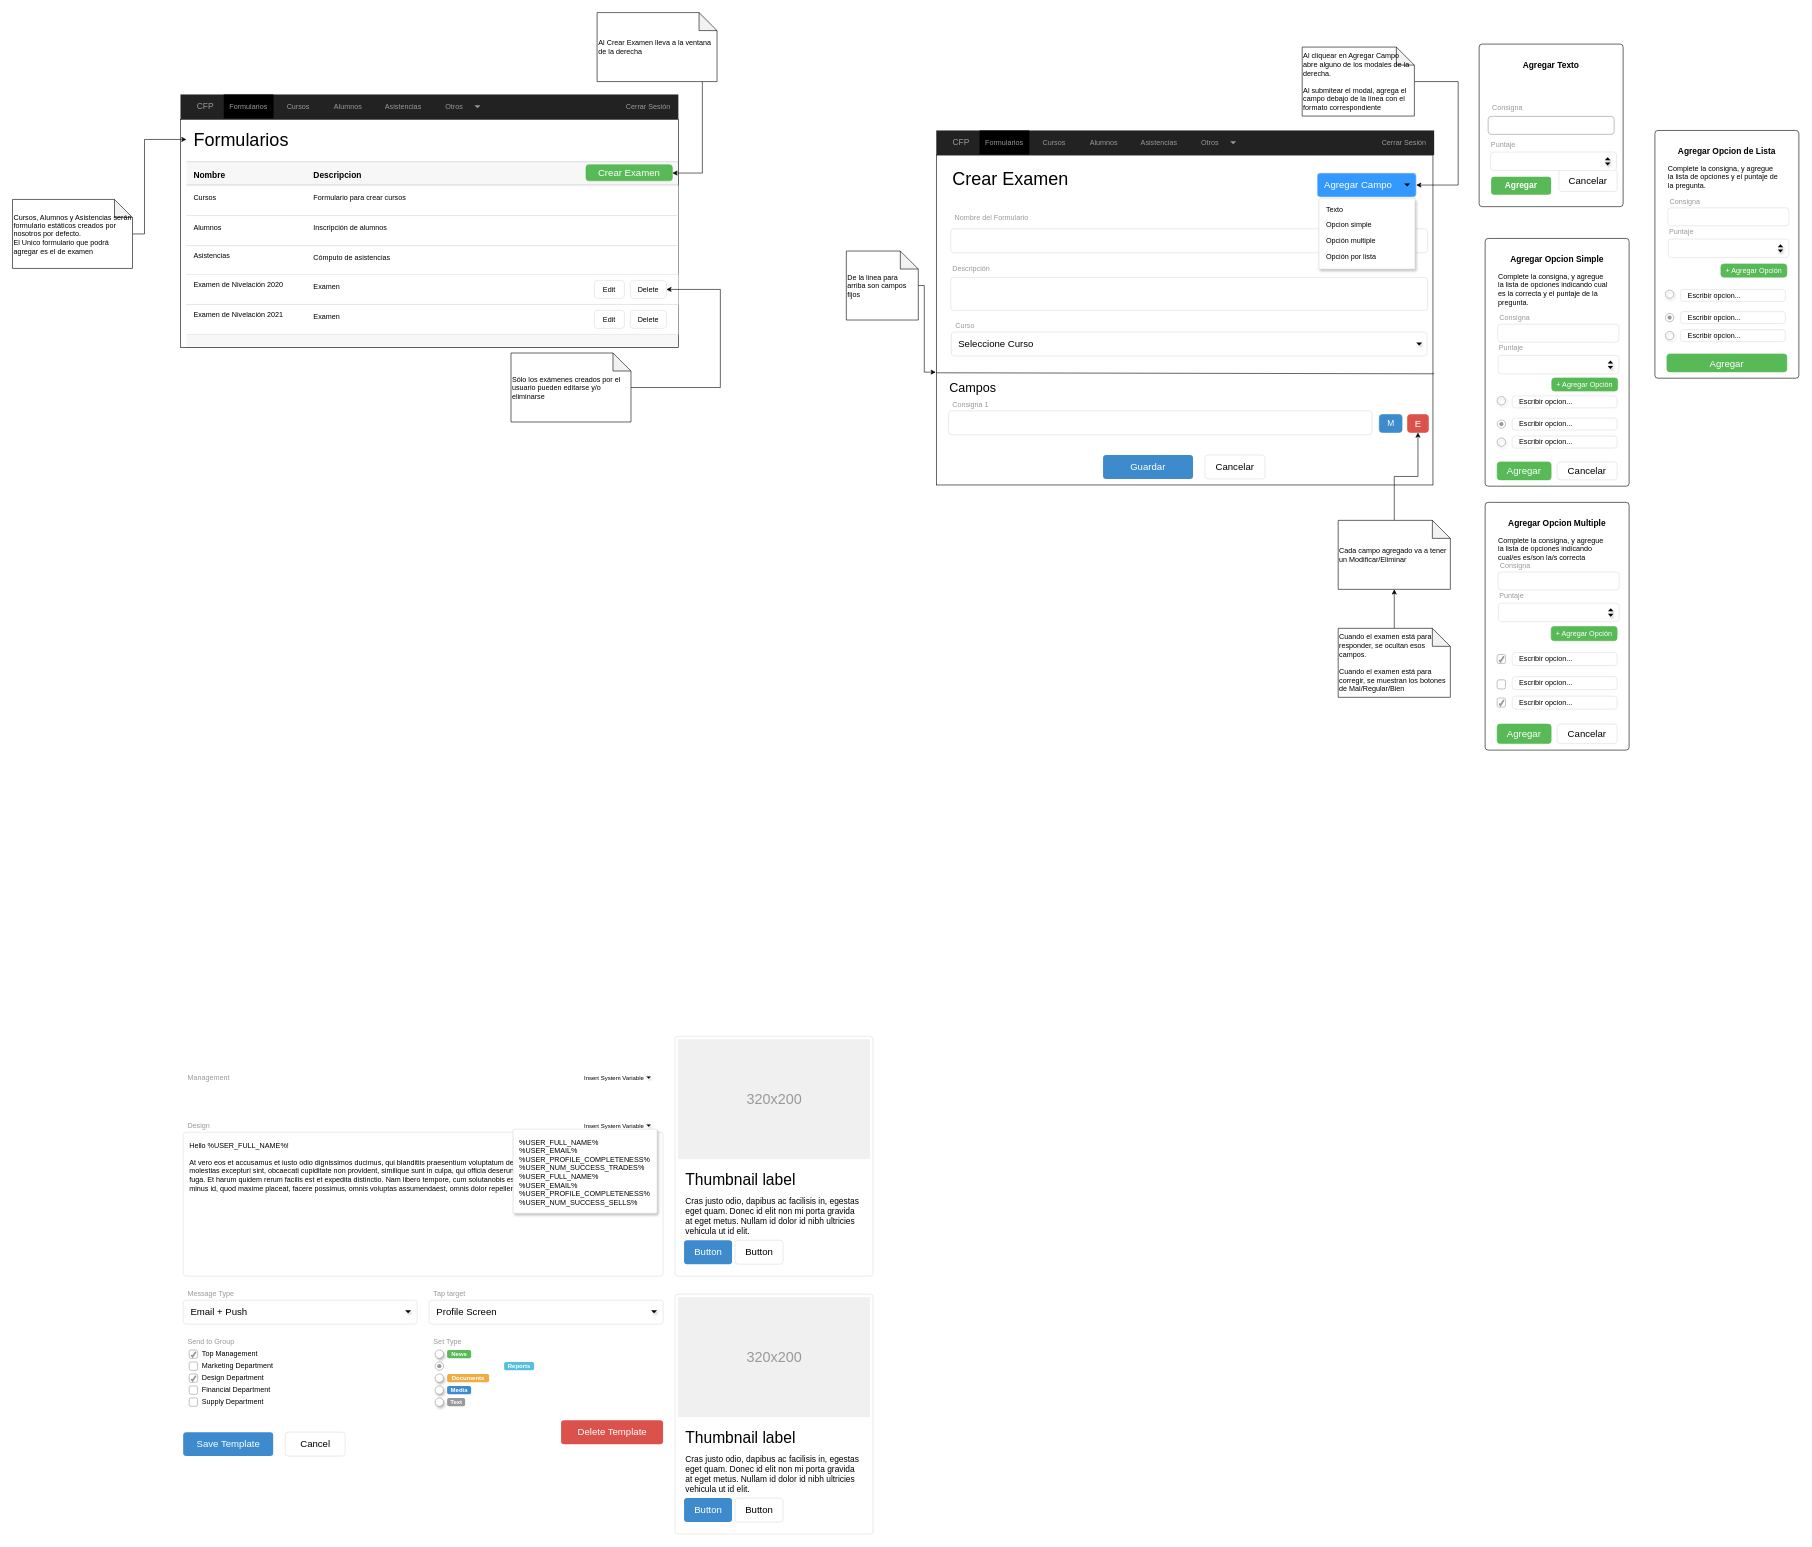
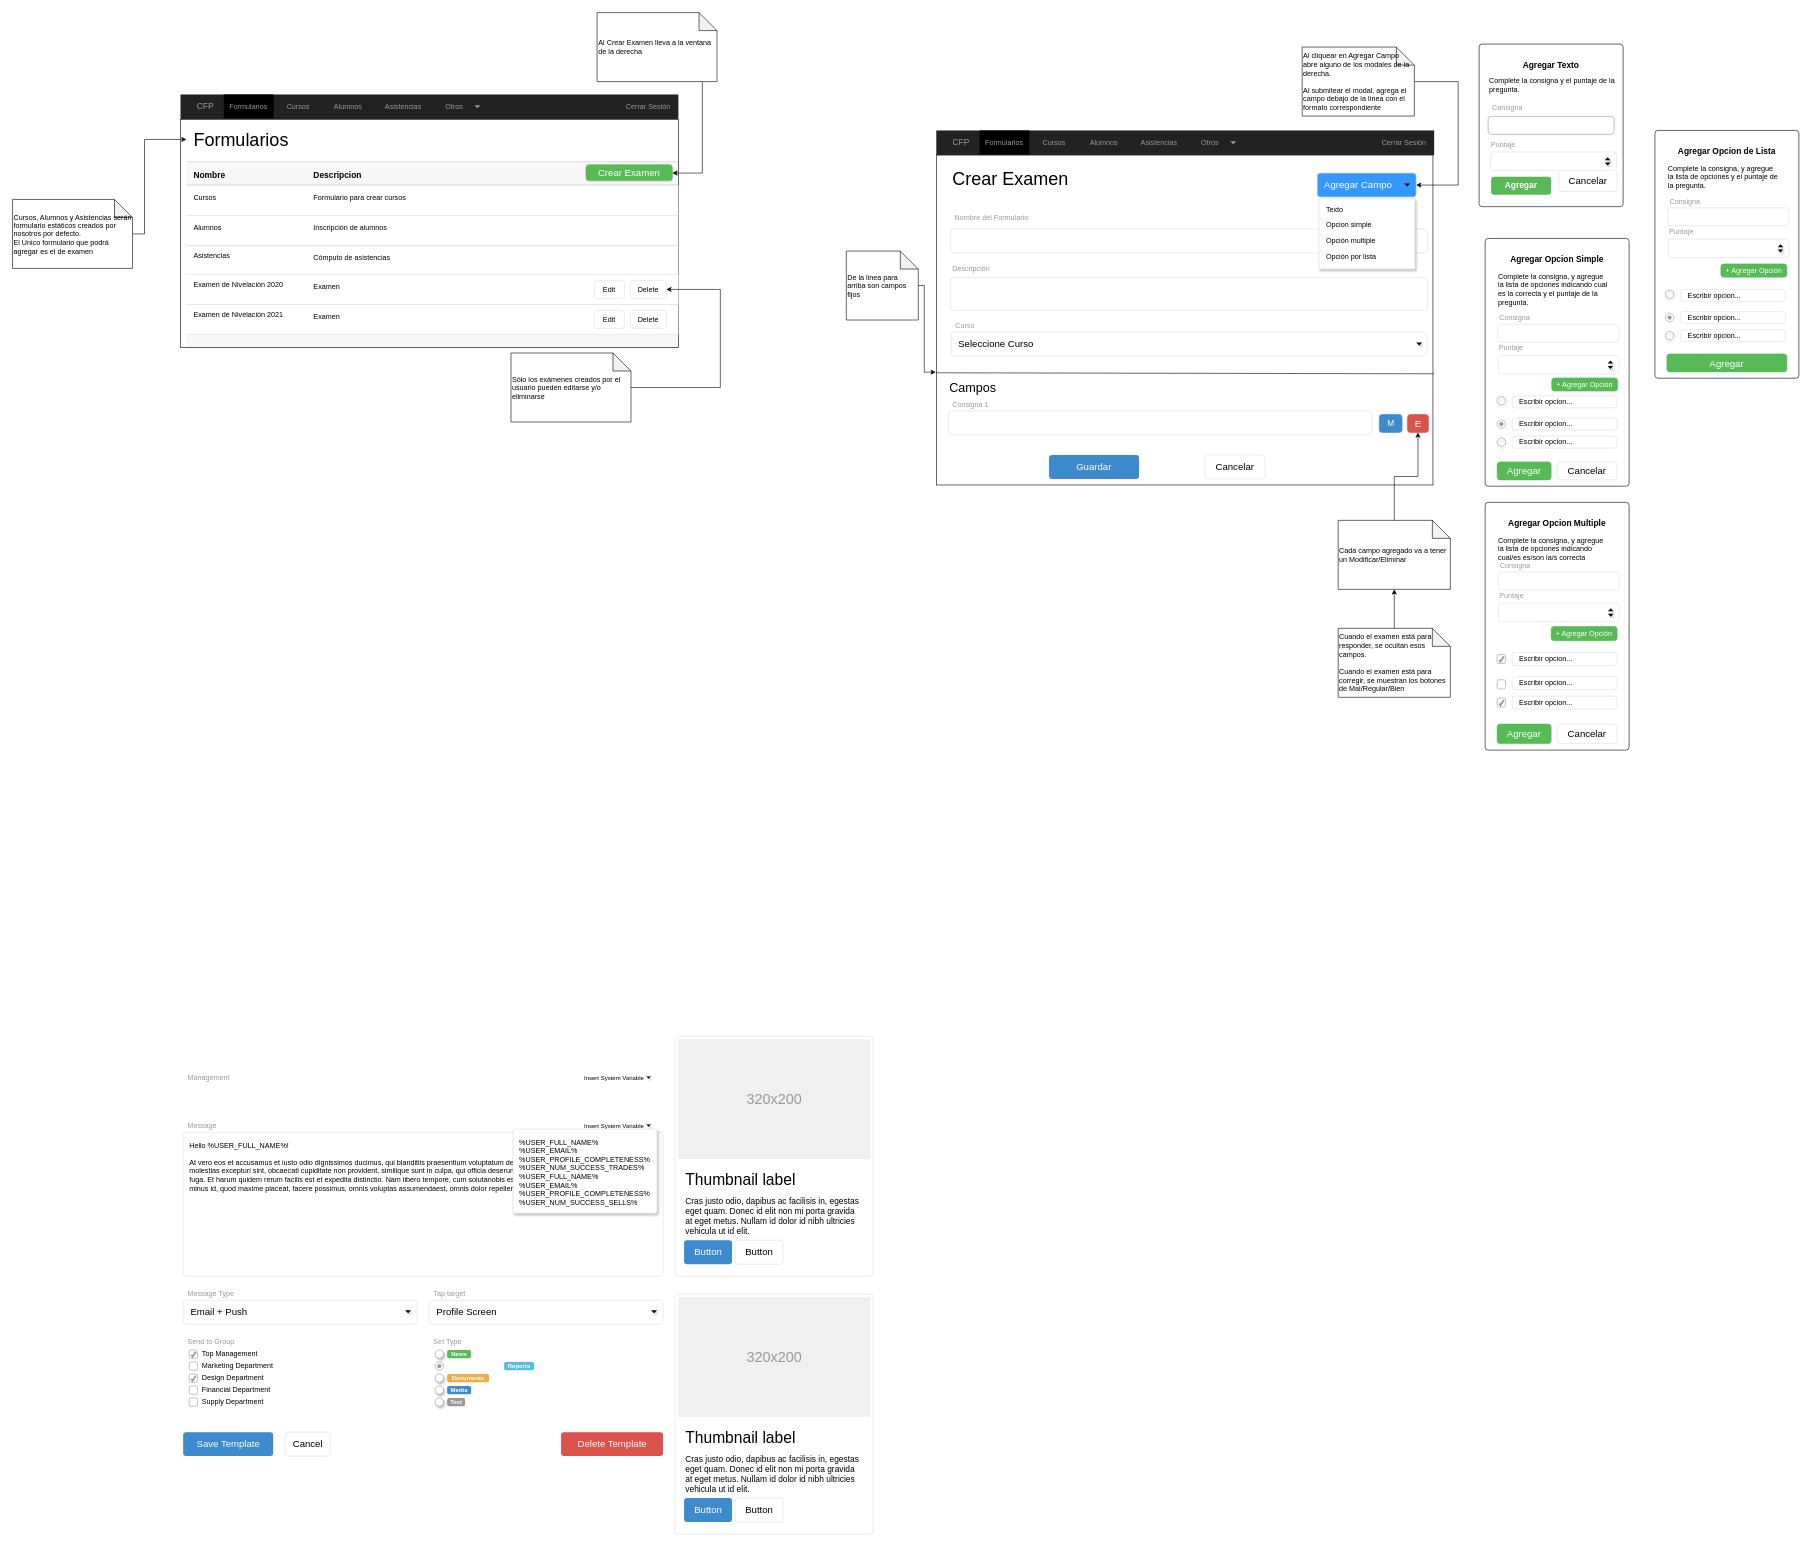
none -> (1553, 87)
(1148, 467) -> (1094, 467)
(199, 1127) -> (202, 1127)
(612, 1433) -> (612, 1445)
(315, 1445) -> (308, 1445)
